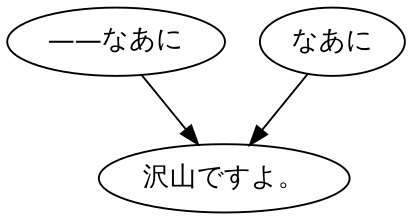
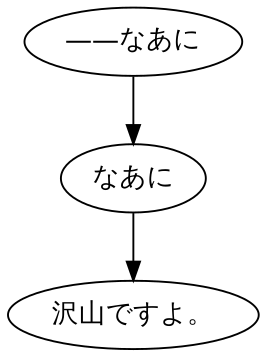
(164, 102) -> (133, 101)
